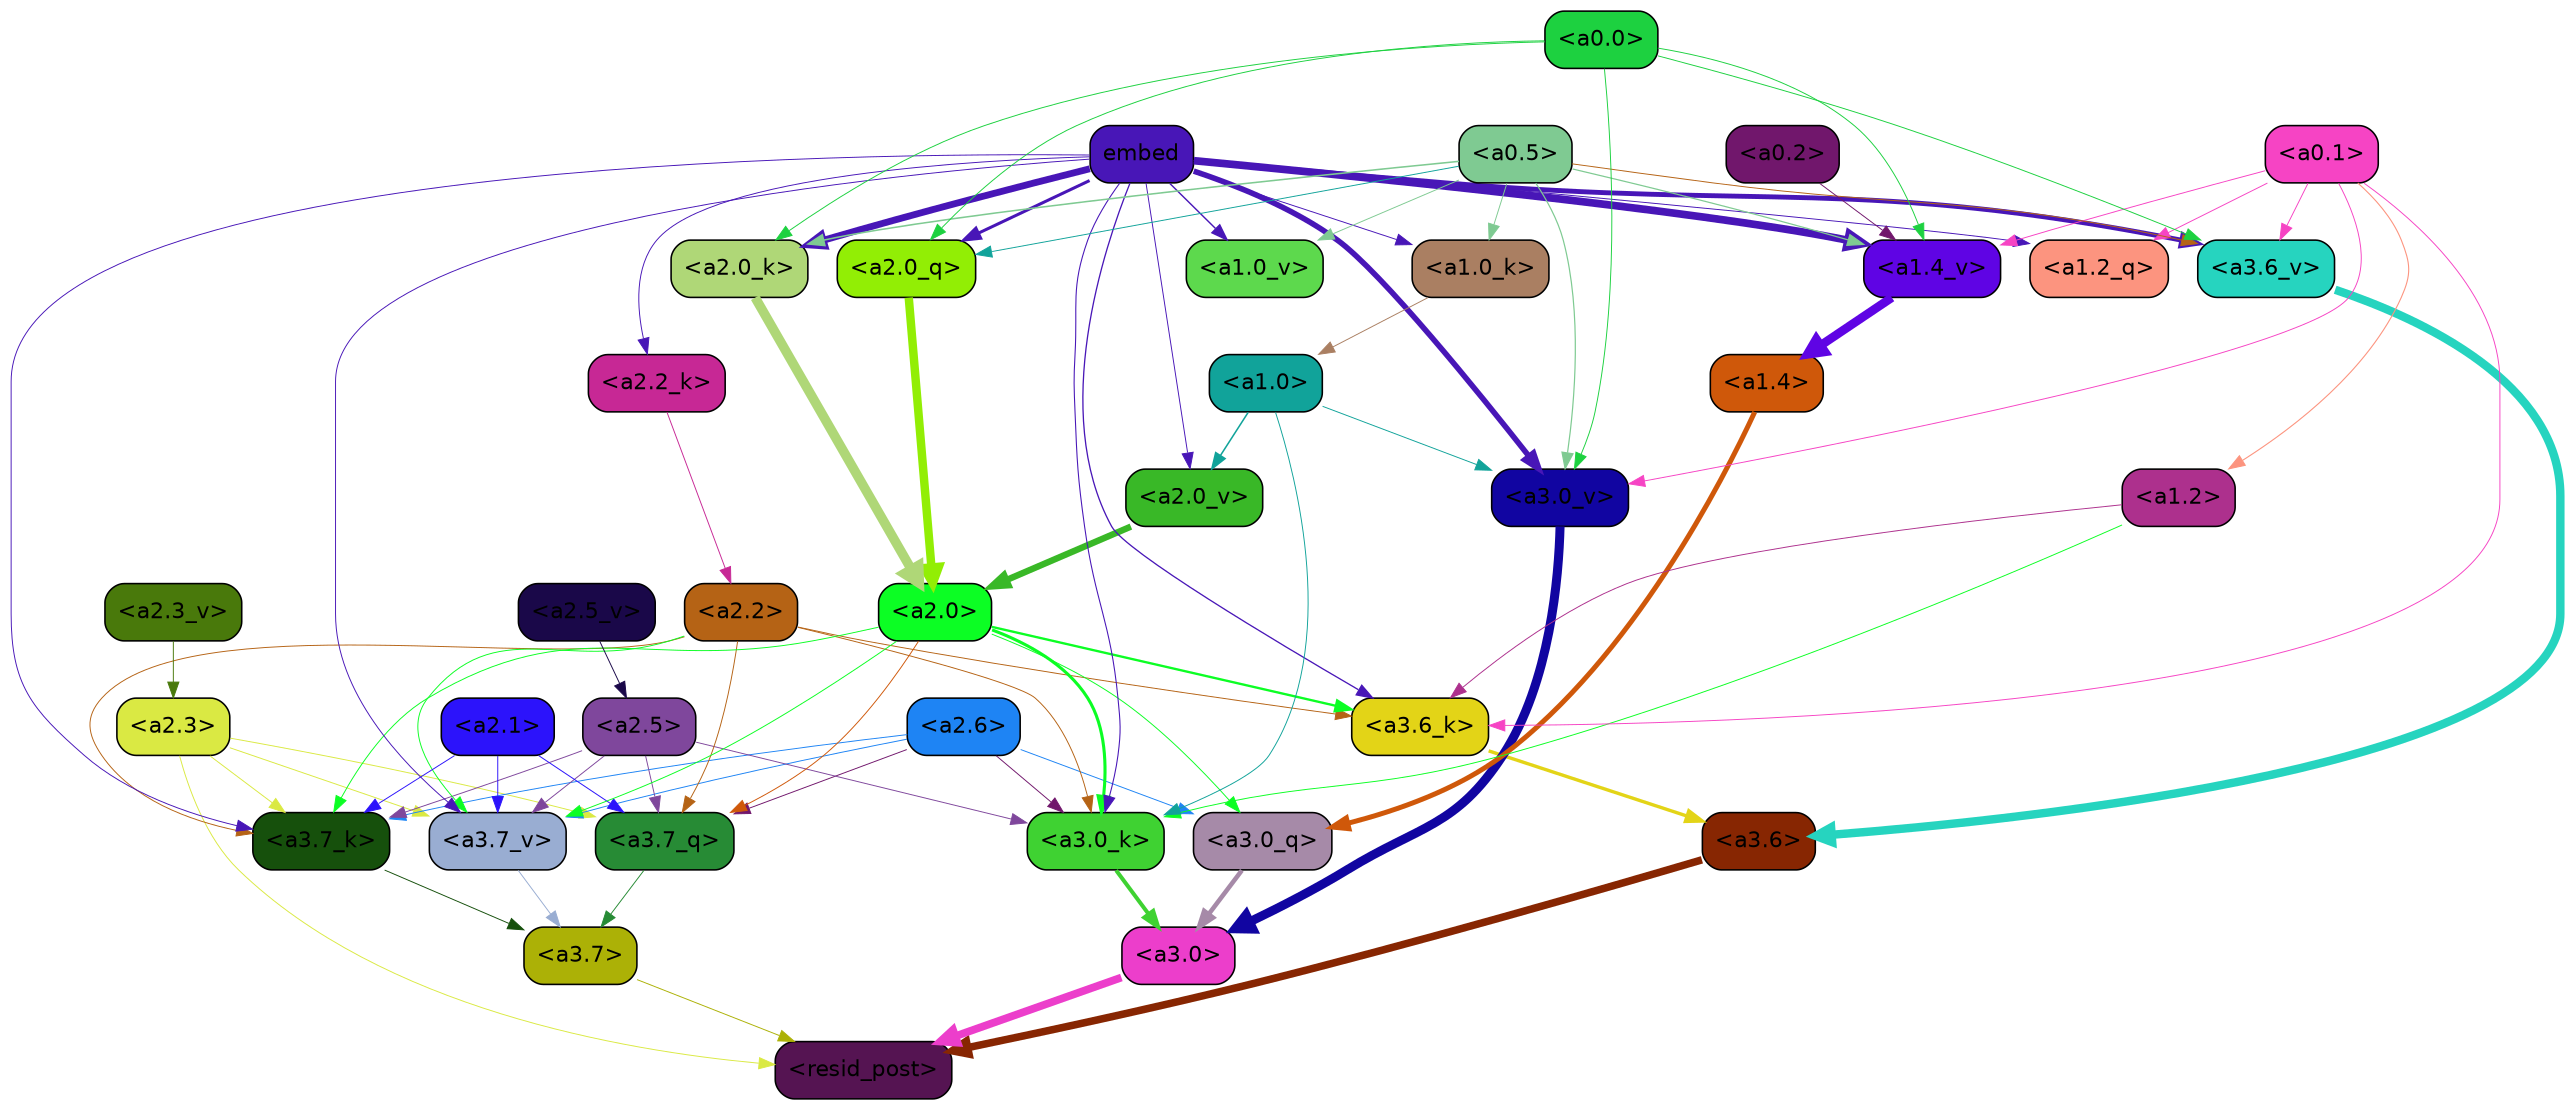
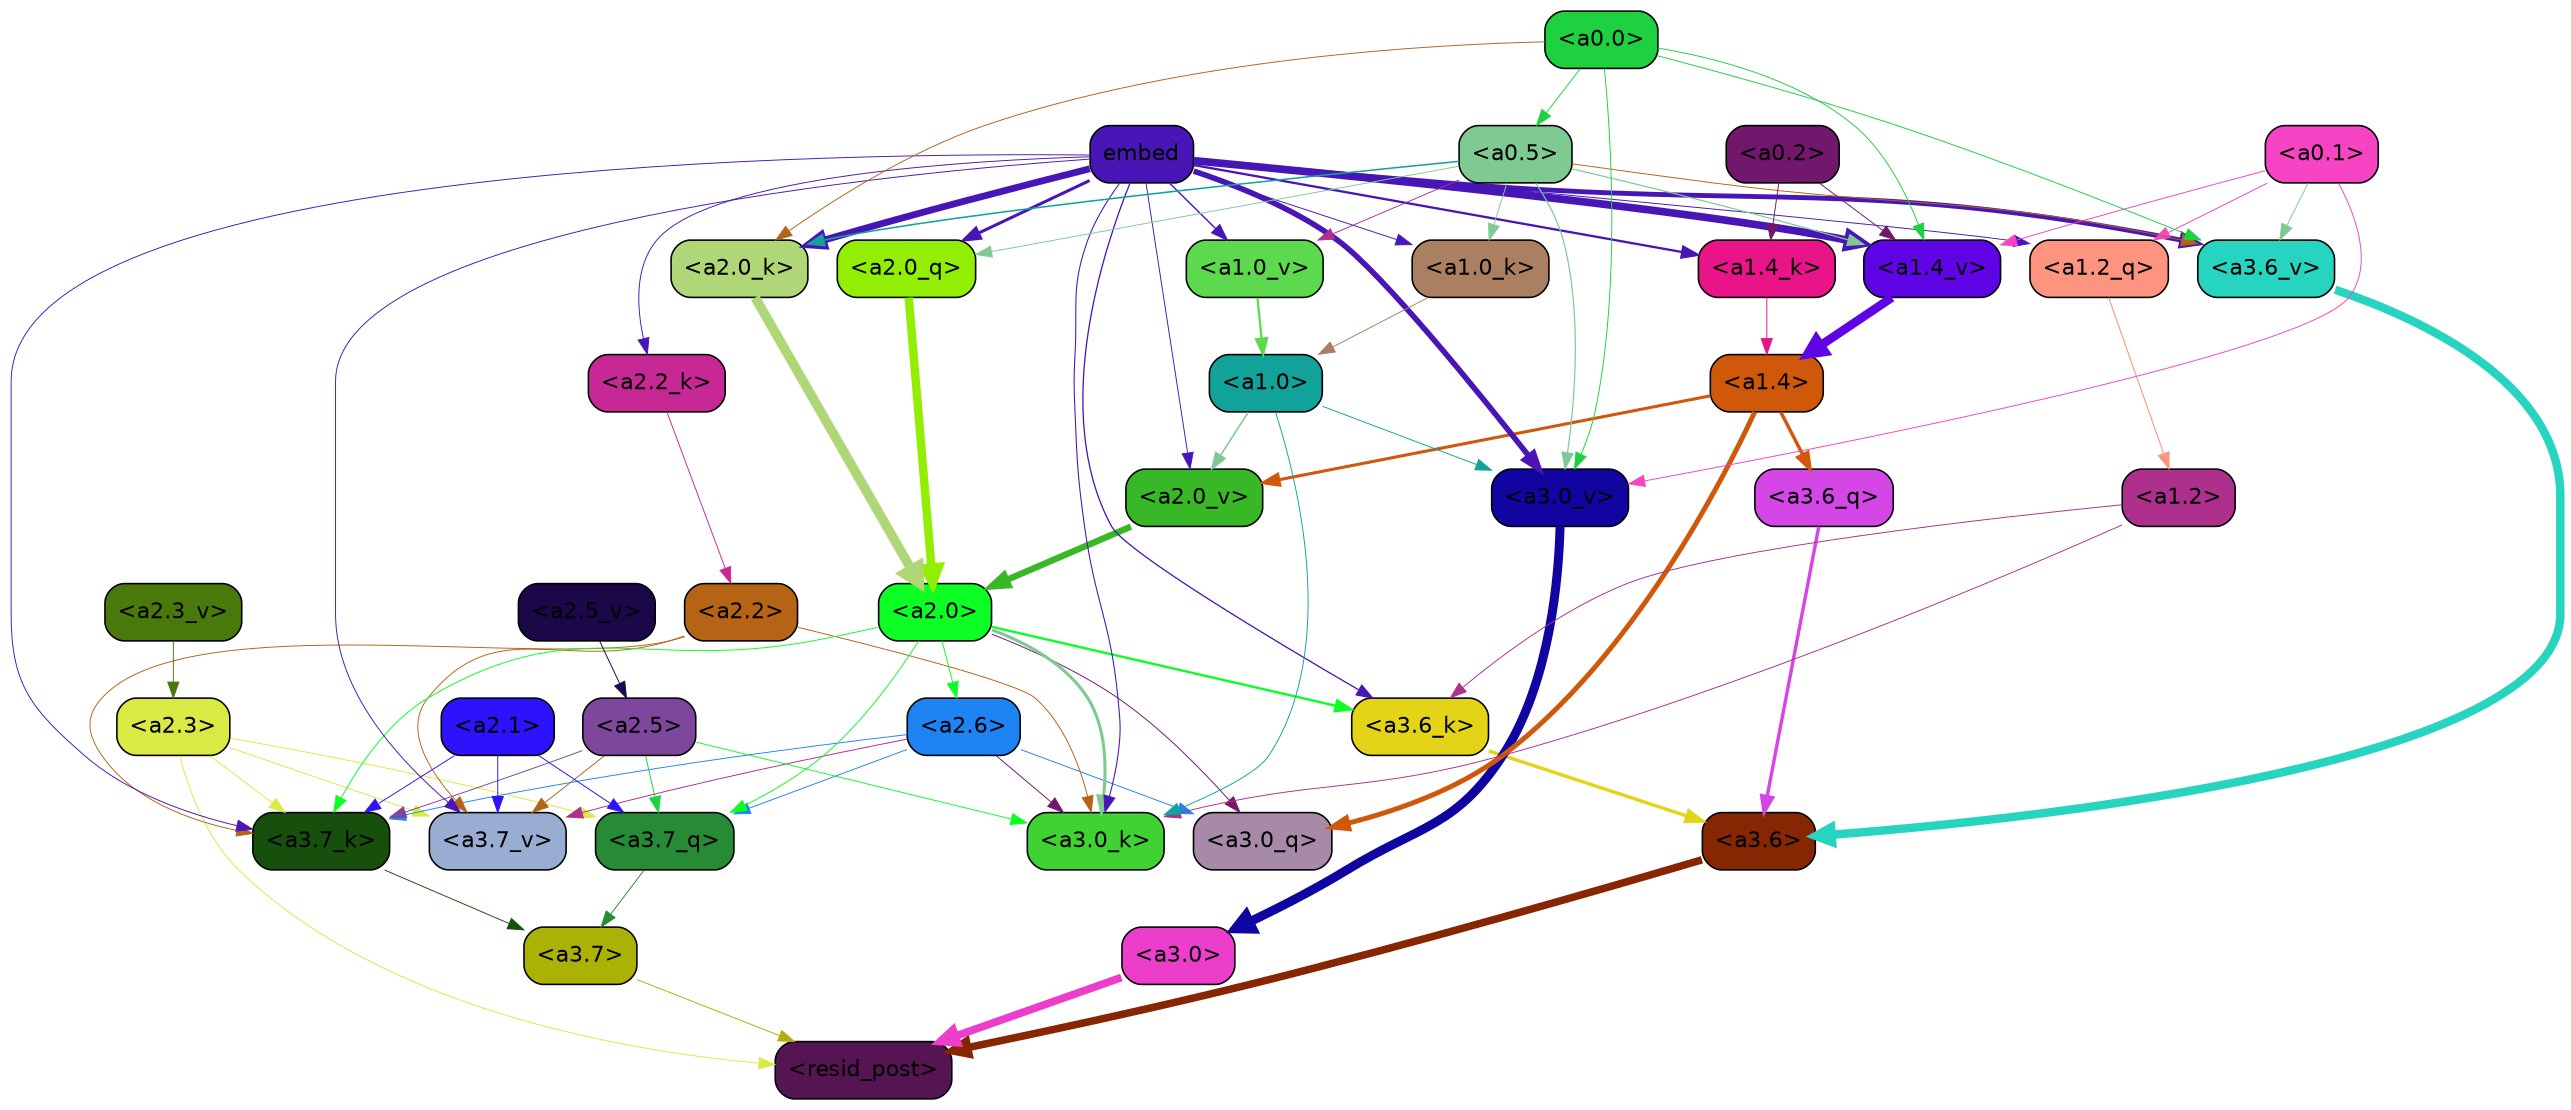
(1152, 82) -> (1152, 82)
(1191, 85) -> (1563, 91)
(1093, 201) -> (1093, 201)
(2298, 204) -> (2298, 204)
(1396, 207) -> (1387, 211)
(1225, 209) -> (1225, 209)
none -> (1767, 269)
none -> (1260, 318)
(2376, 340) -> (2132, 364)
(1234, 434) -> (1234, 434)
none -> (1495, 438)
none -> (1824, 498)
(474, 660) -> (474, 660)
(2216, 666) -> none
(1039, 671) -> none
(1082, 691) -> (1082, 691)
(1662, 706) -> (1662, 706)
(1134, 710) -> (1134, 710)
(721, 722) -> none
(853, 728) -> (853, 728)
(745, 737) -> (946, 656)
(587, 770) -> (587, 770)
(744, 773) -> (744, 773)
(650, 776) -> (651, 779)
(854, 781) -> (854, 781)
(816, 783) -> (816, 783)
(534, 892) -> none
(1132, 892) -> none
(1225, 892) -> none
